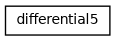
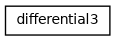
(58, 21) -> (58, 21)
